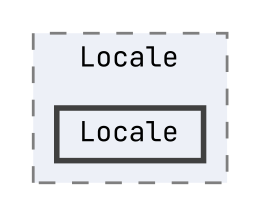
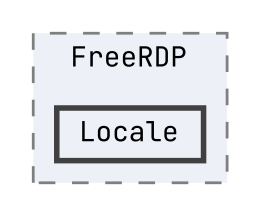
(130, 60) -> (130, 60)
